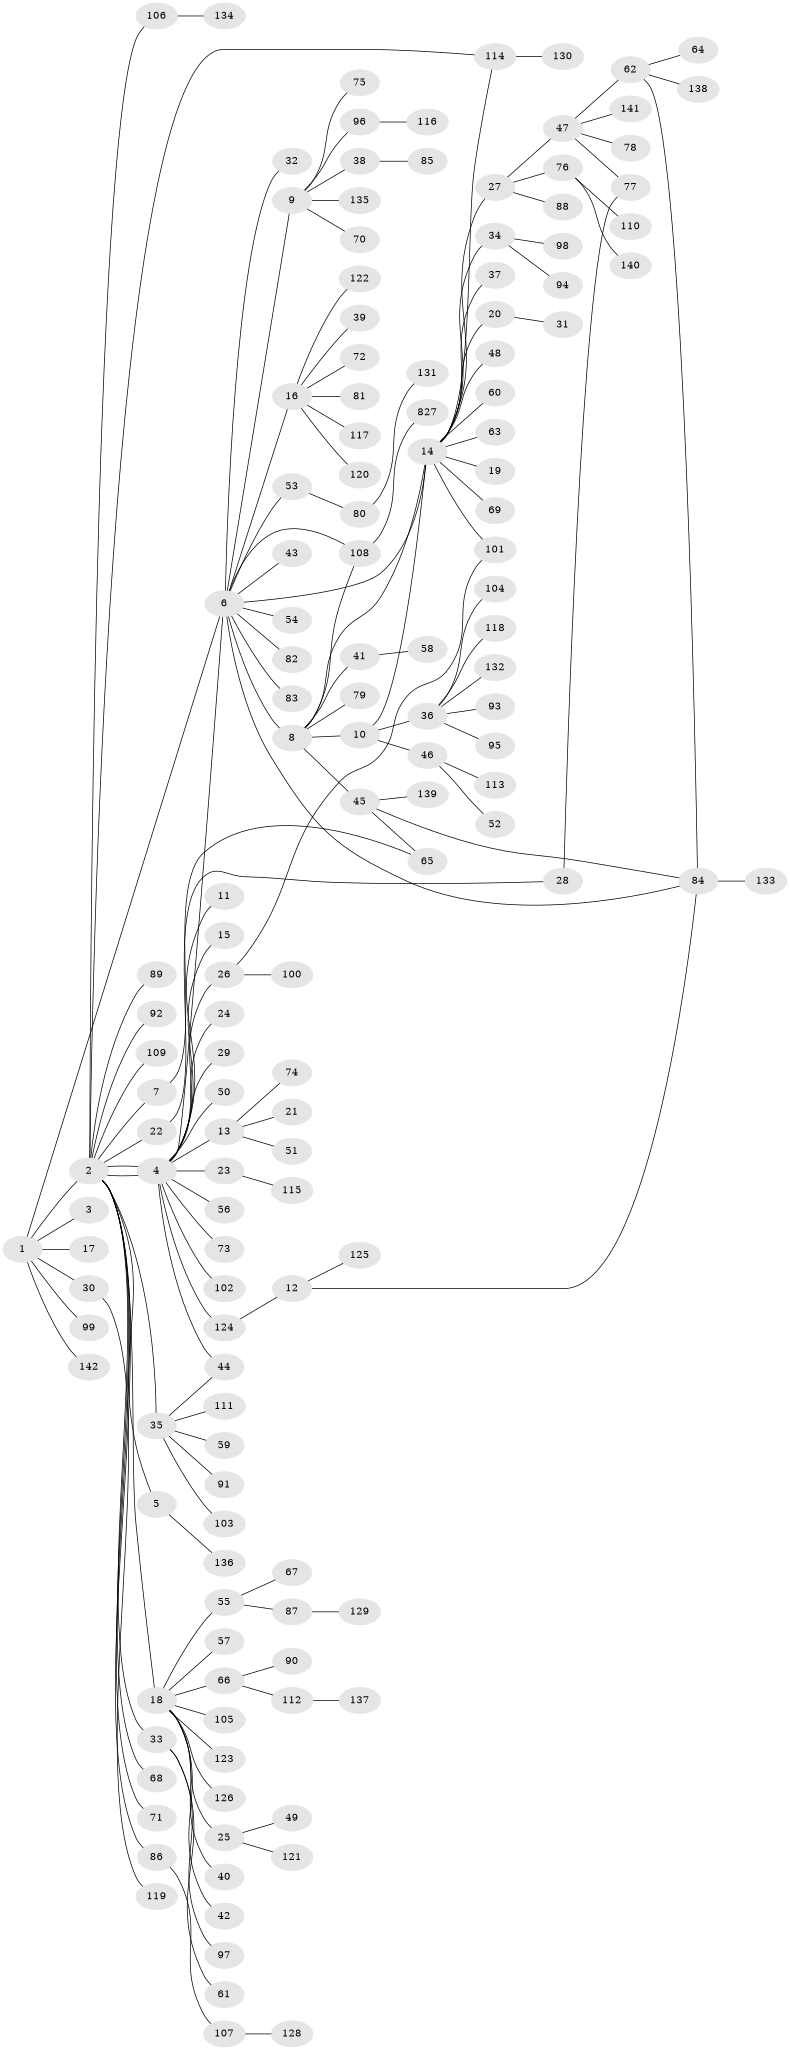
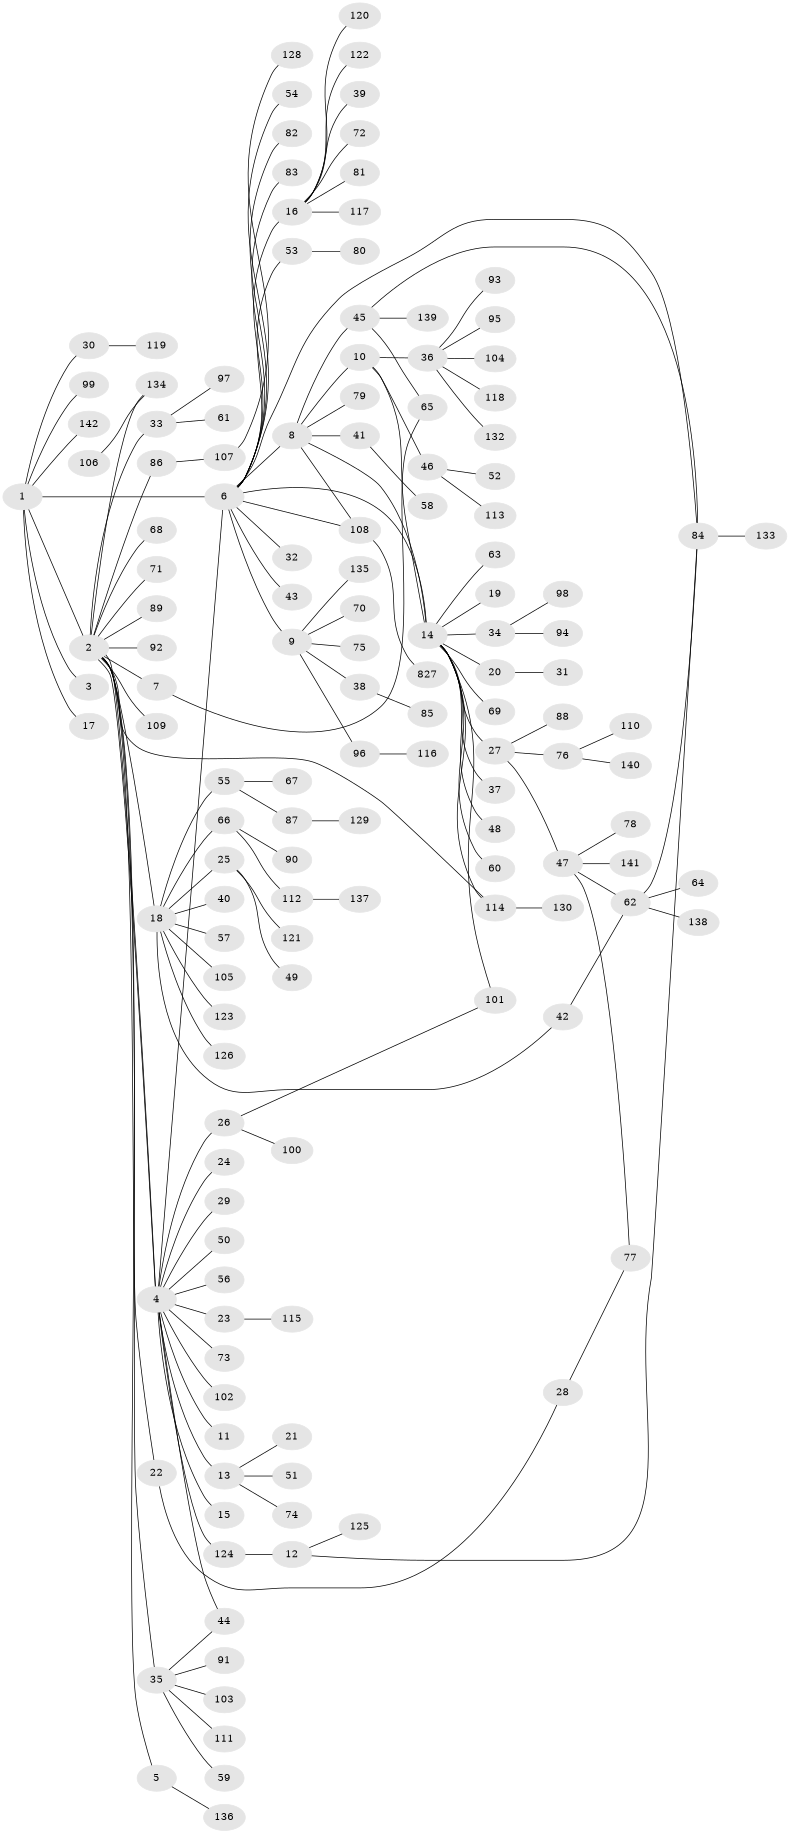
(428, 373) -> none
(97, 590) -> (114, 482)
none -> (597, 960)
